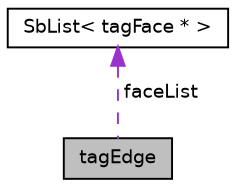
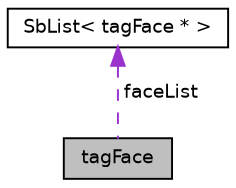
(118, 159) -> (118, 159)
